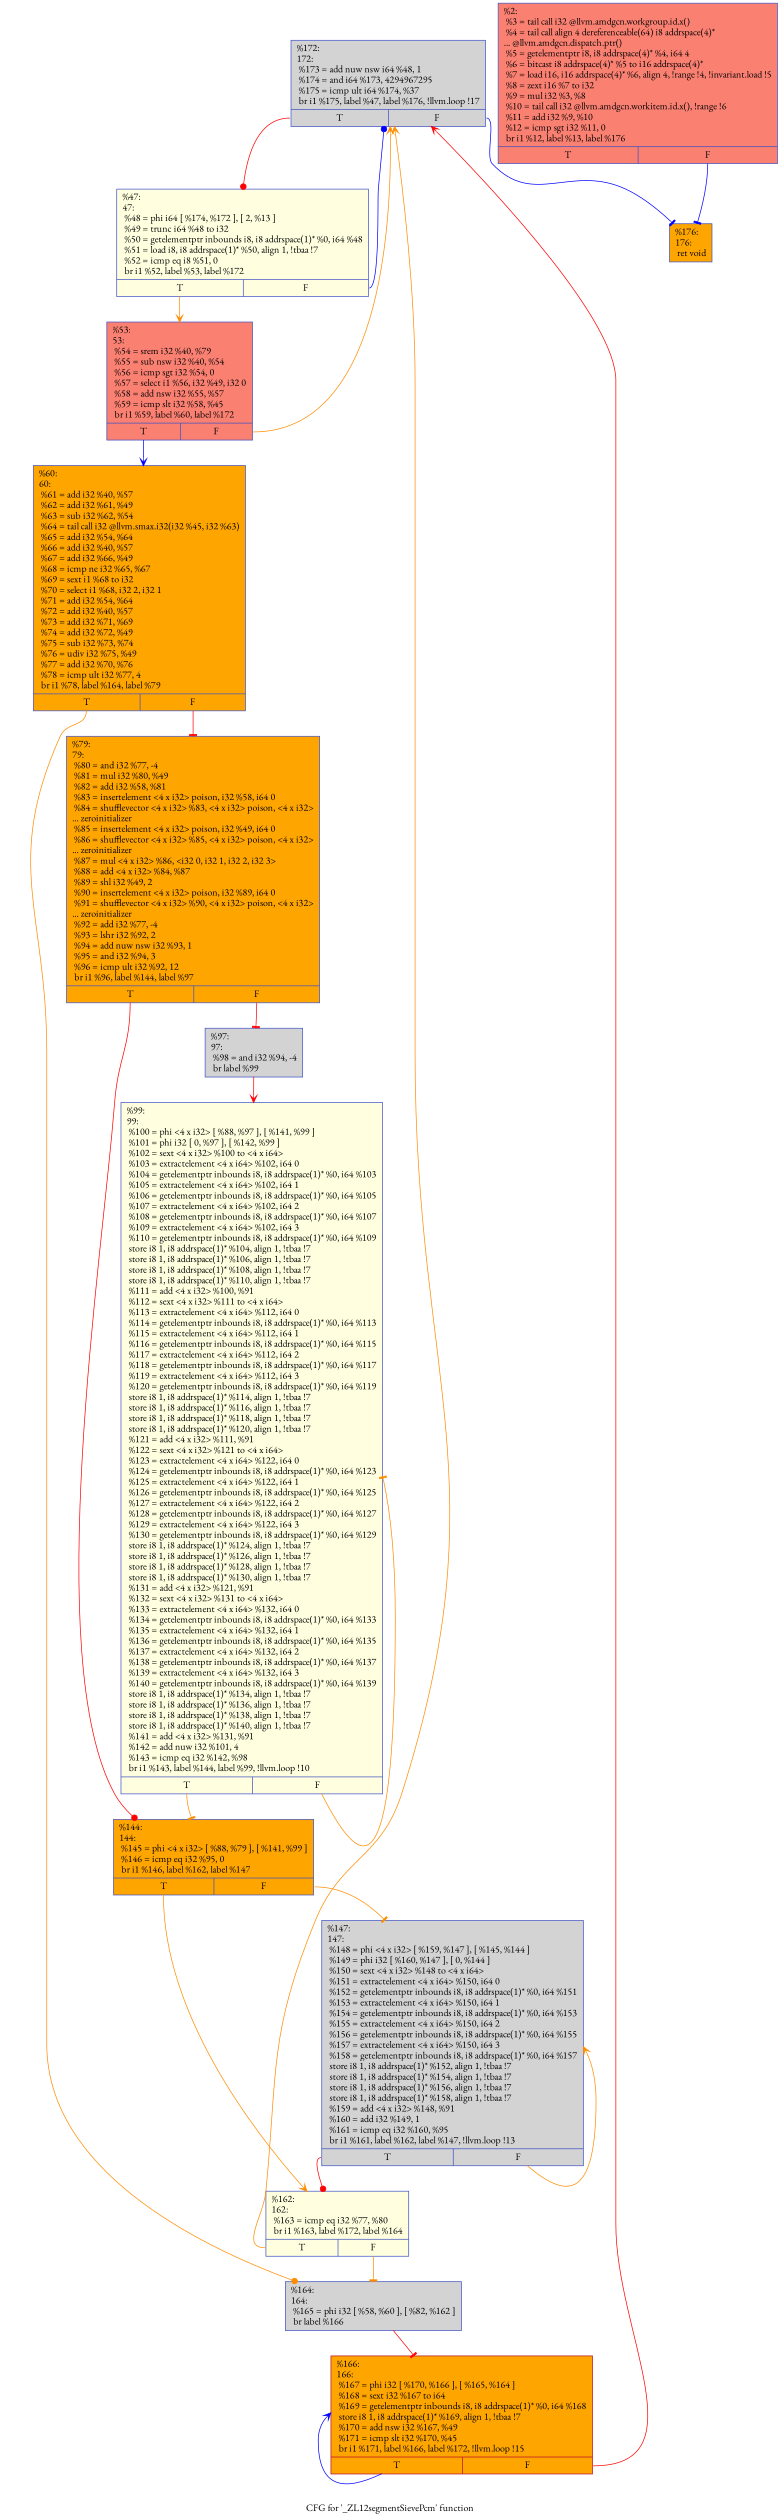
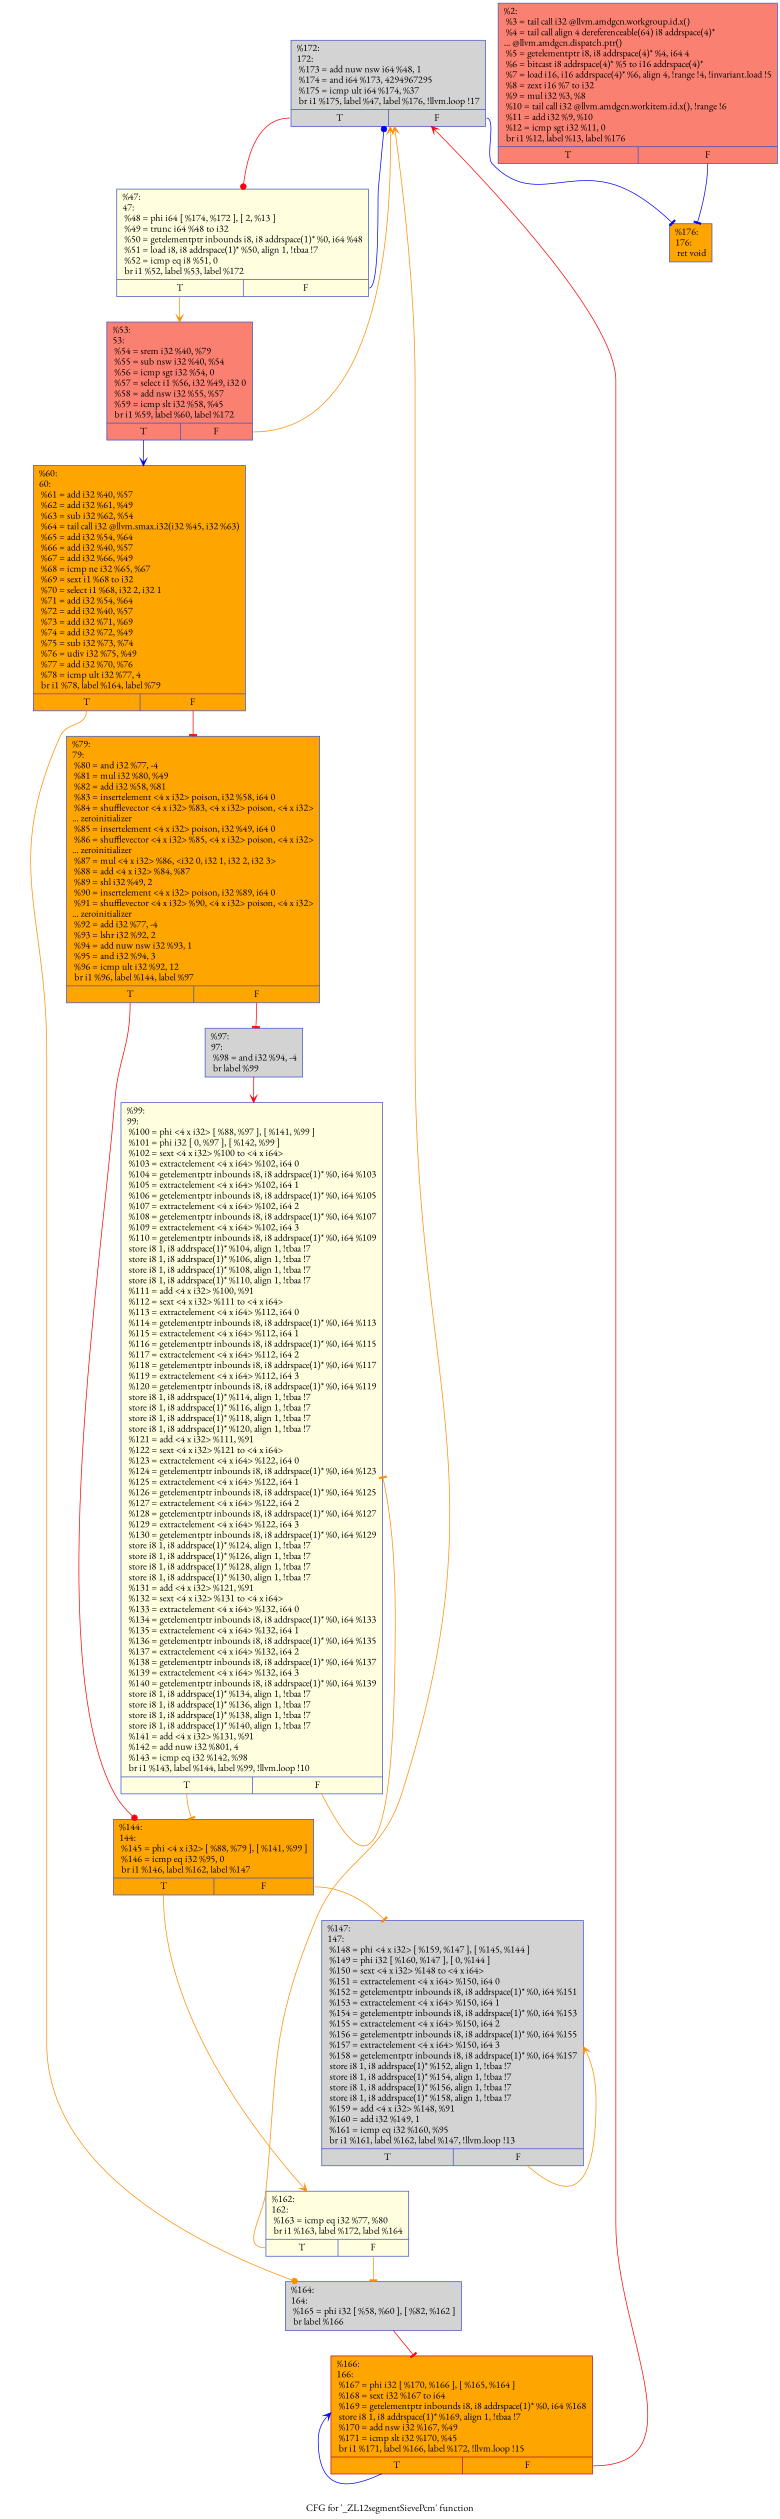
(183, 1747) -> (183, 1747)
(318, 2171) -> none
